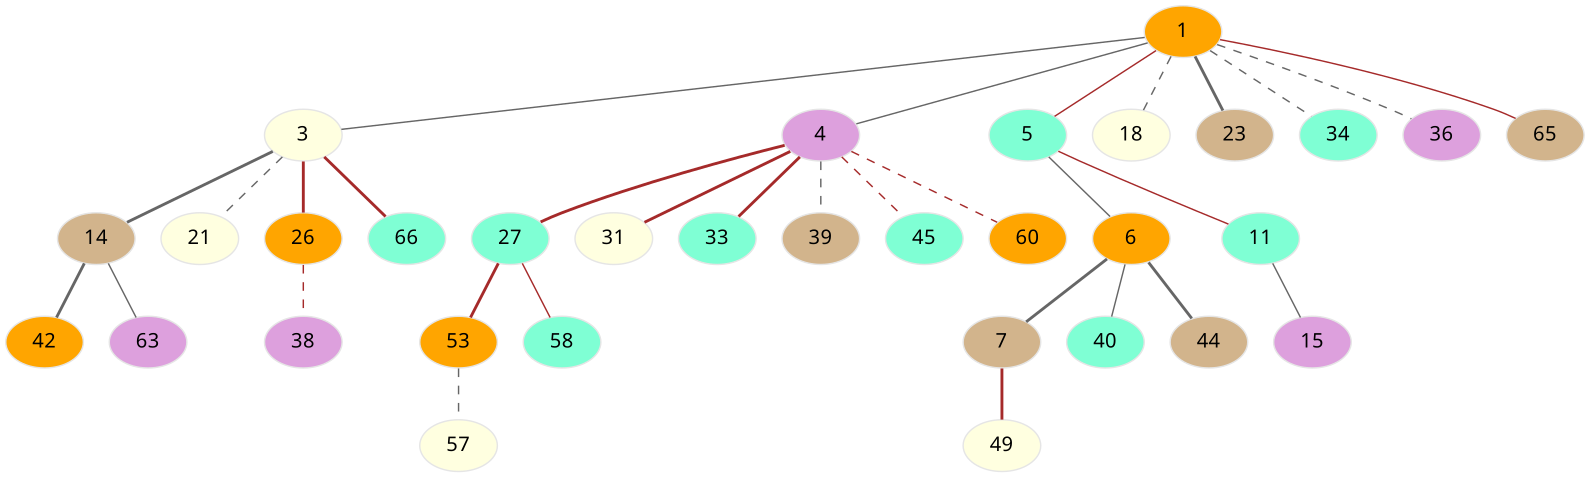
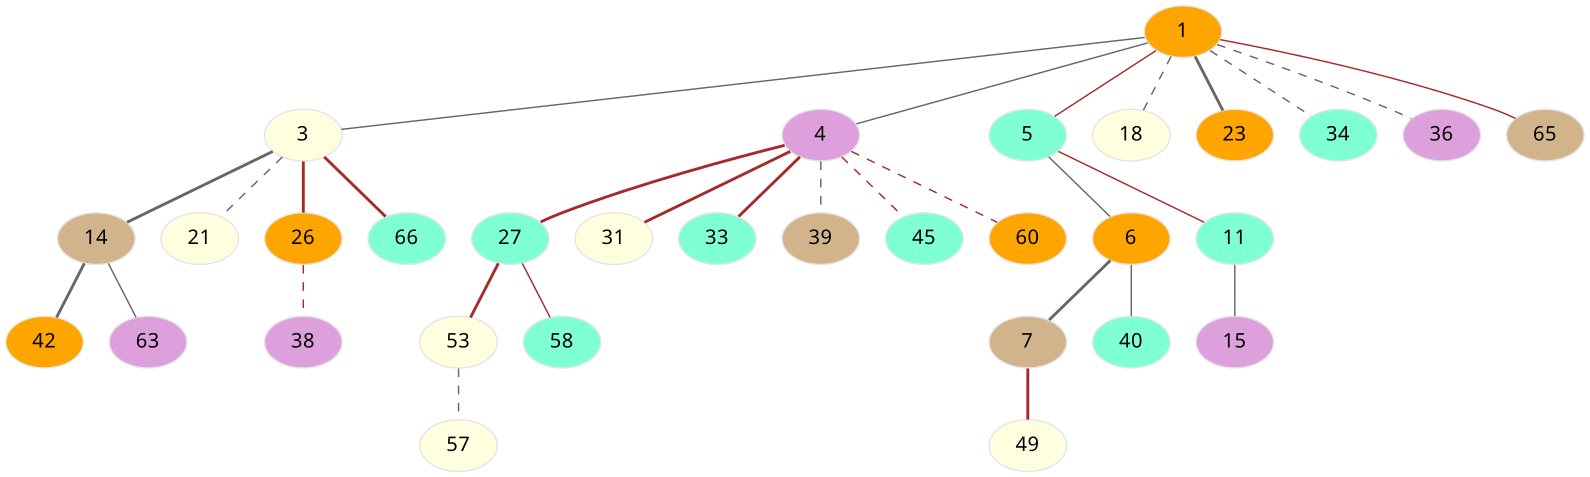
(1235, 135) -> (1235, 135)
(459, 342) -> (459, 342)
(1209, 342) -> none
